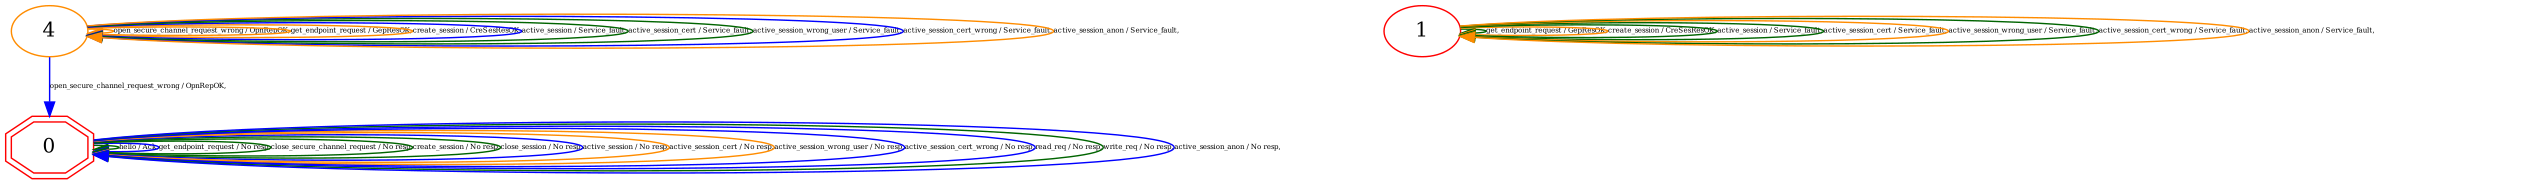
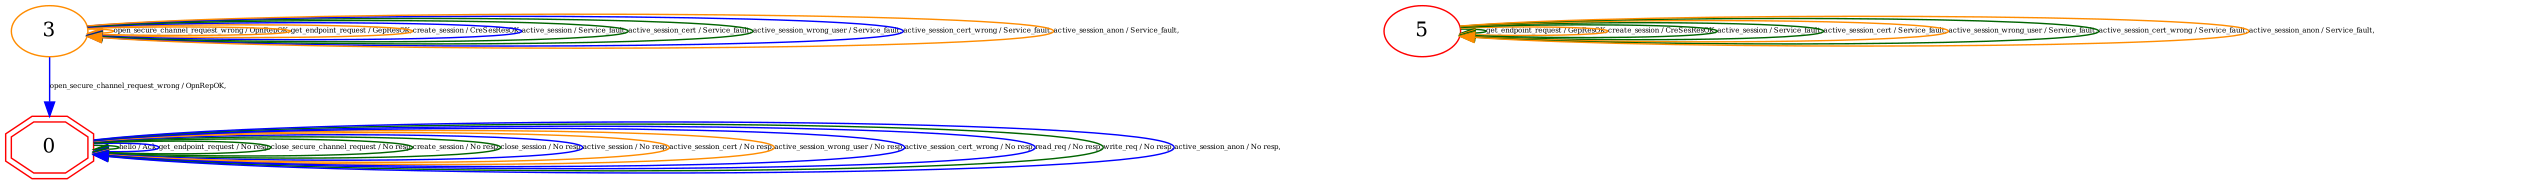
(50, 31) -> (50, 31)
(1422, 31) -> (1422, 31)
